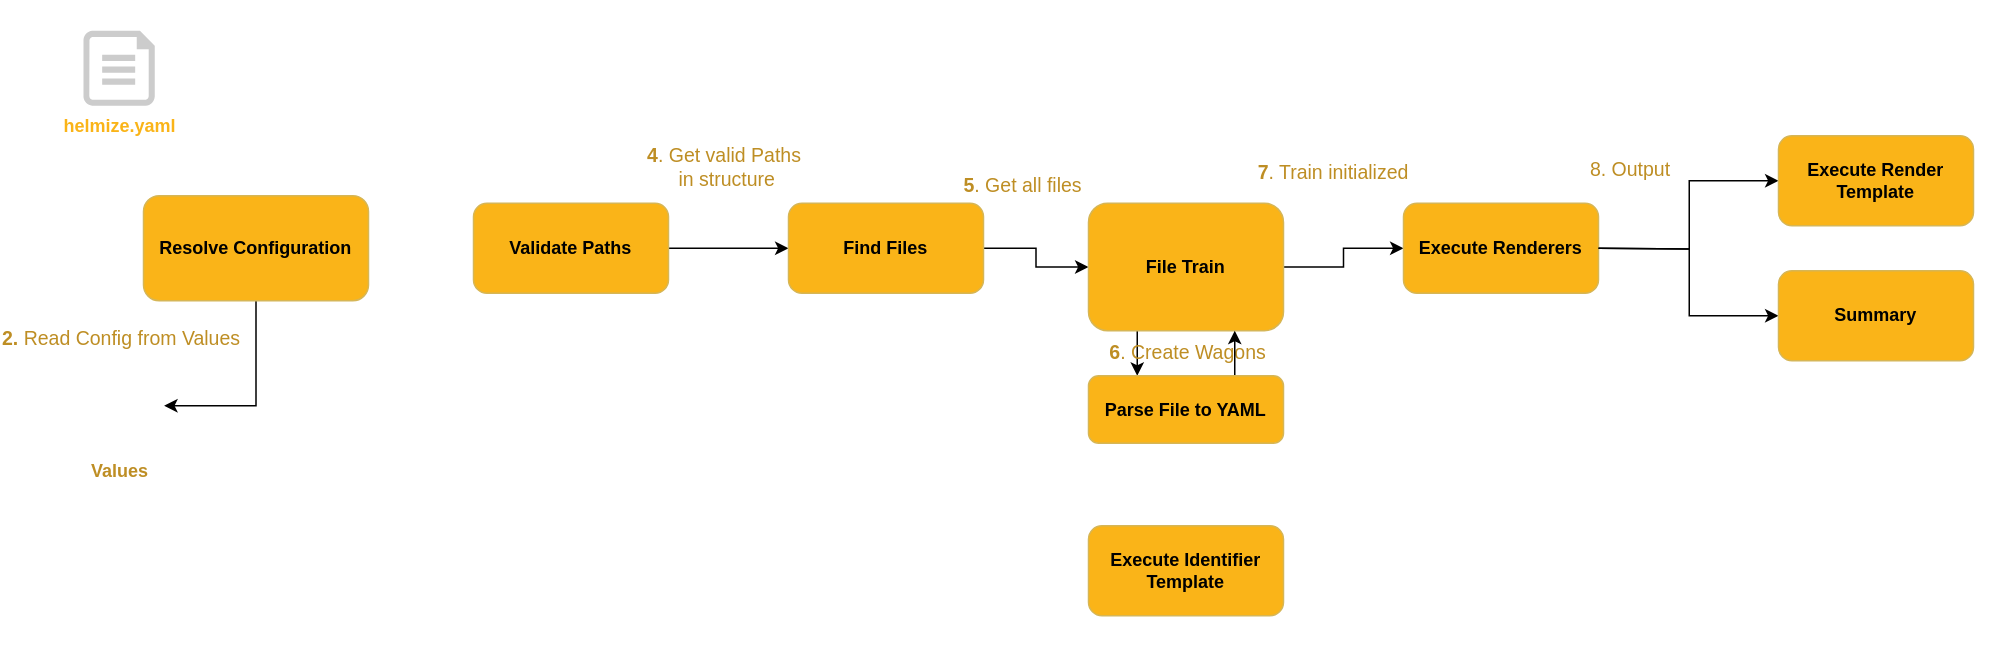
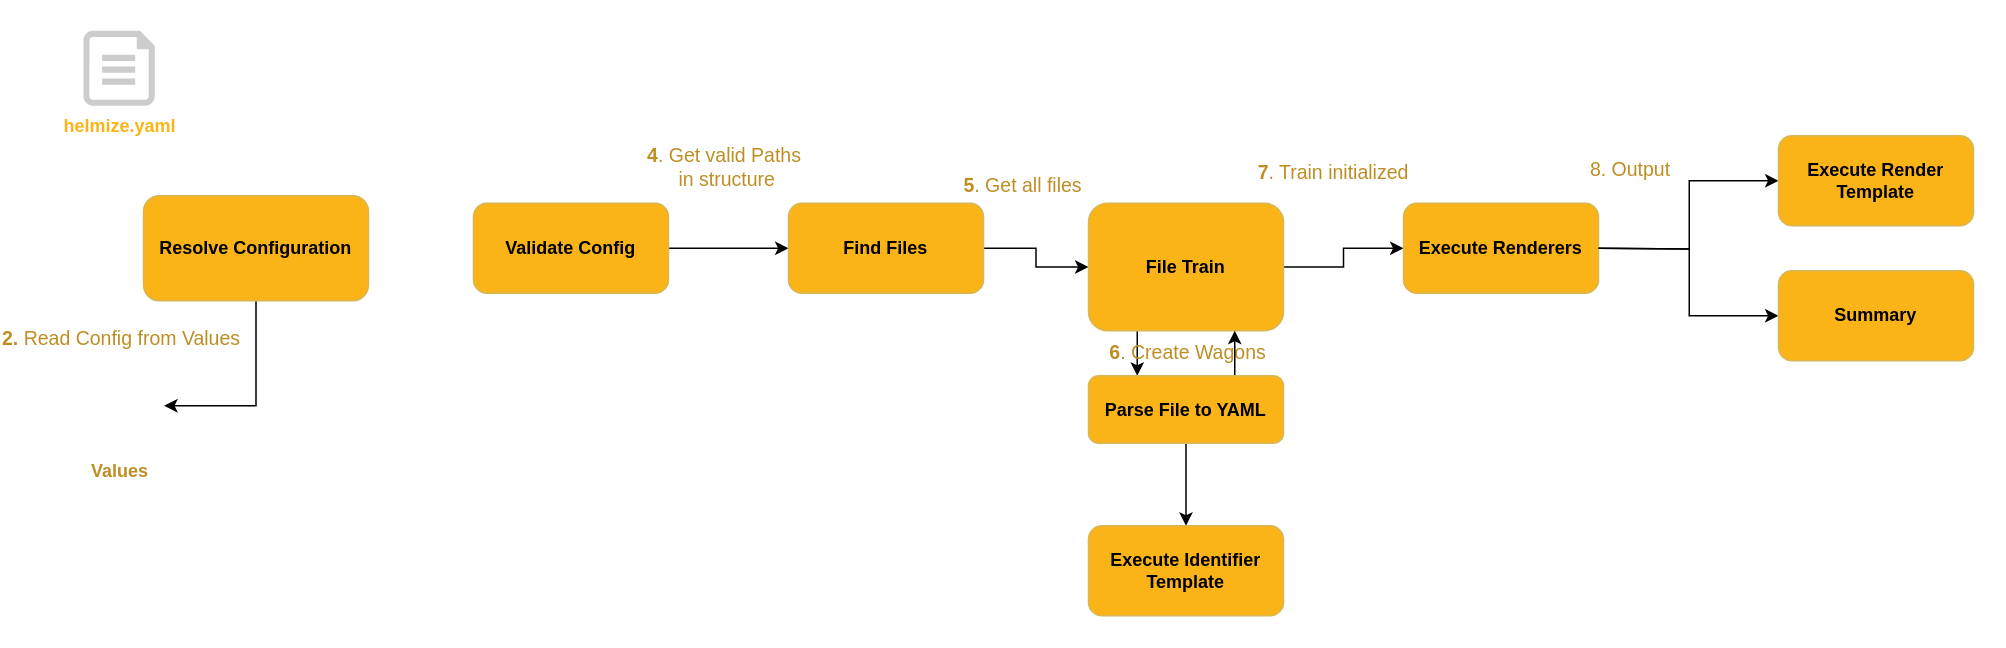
(571, 248) -> (571, 248)
none -> (1186, 480)
